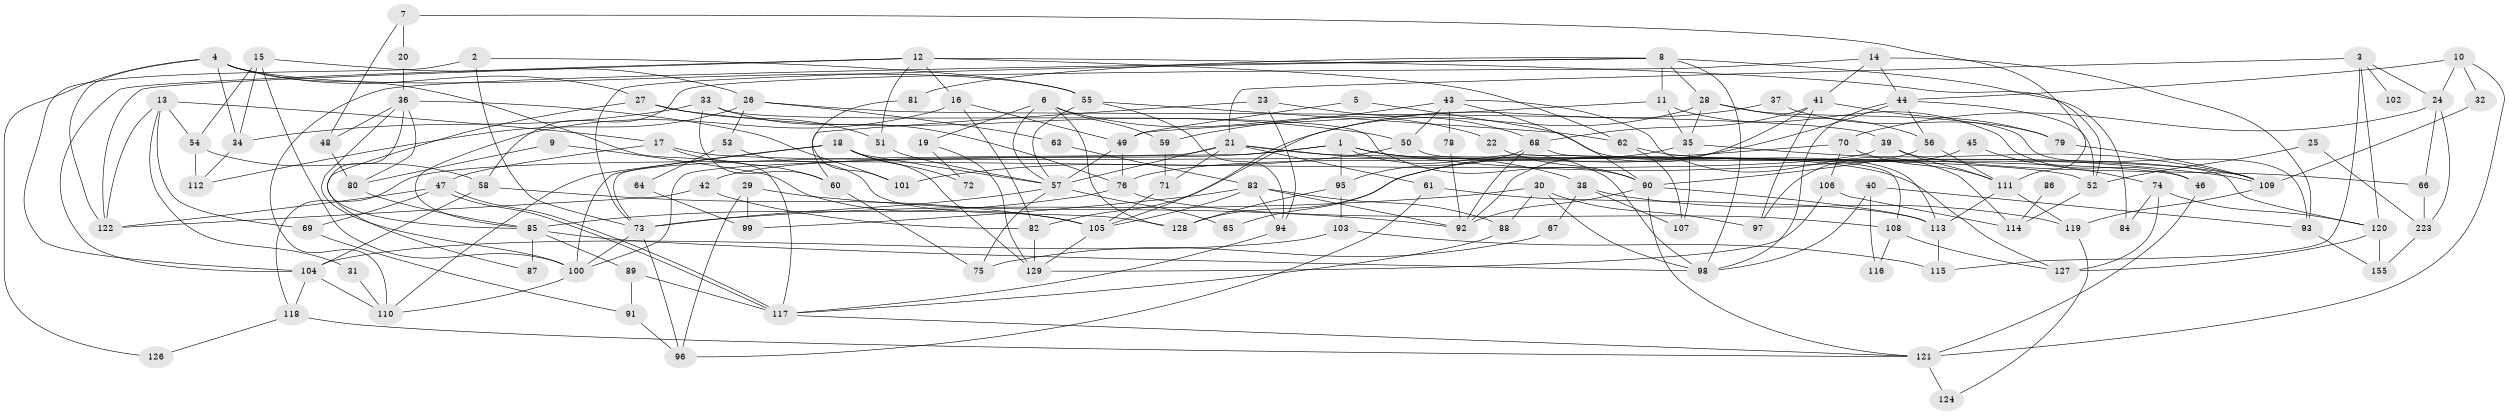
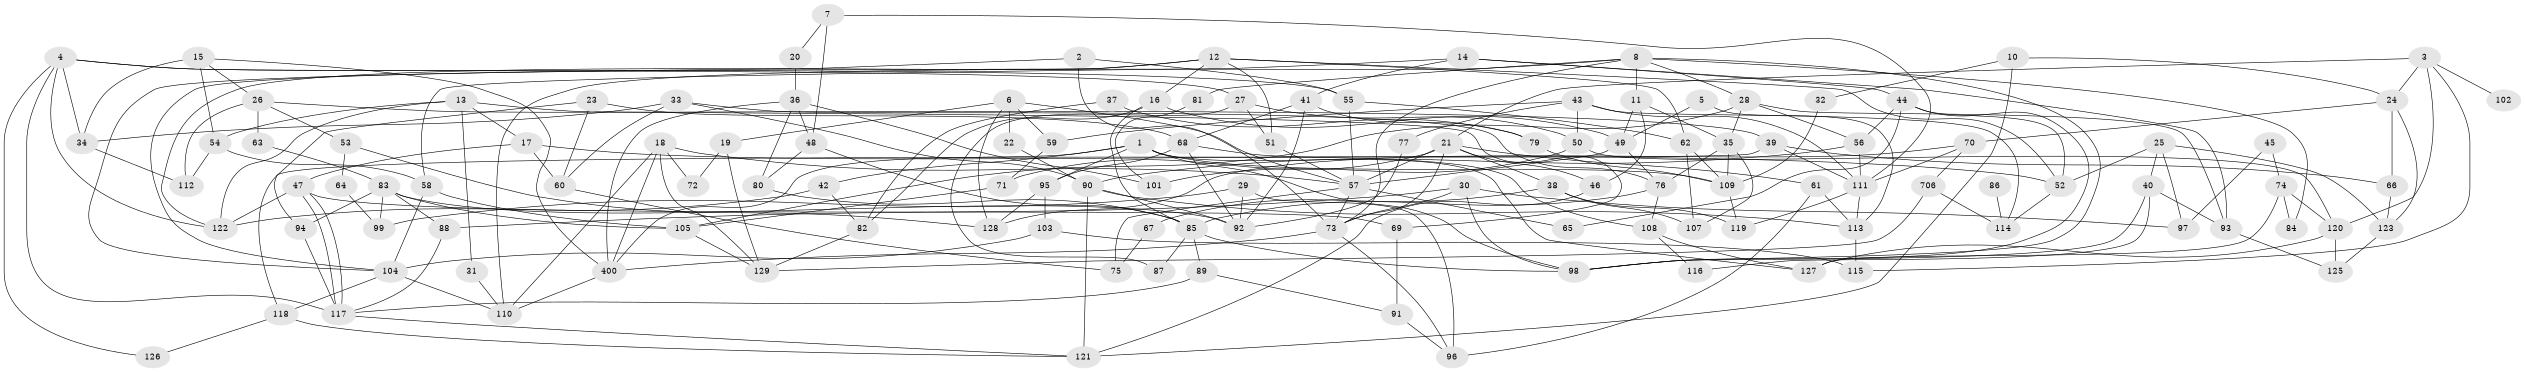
(2181, 84) -> none
(1555, 132) -> (1751, 120)
(553, 143) -> none
(1449, 143) -> (1404, 143)
(1199, 144) -> none
none -> (2155, 162)
(1776, 179) -> (2173, 186)
(1827, 186) -> (1928, 186)
(356, 210) -> (973, 195)
(2424, 229) -> (2386, 229)
(577, 272) -> (609, 272)
(2380, 272) -> (2336, 272)
(1947, 400) -> none
